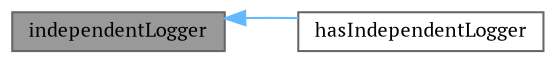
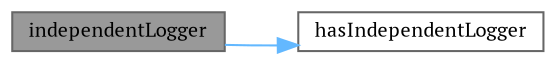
(272, 18) -> (251, 45)
